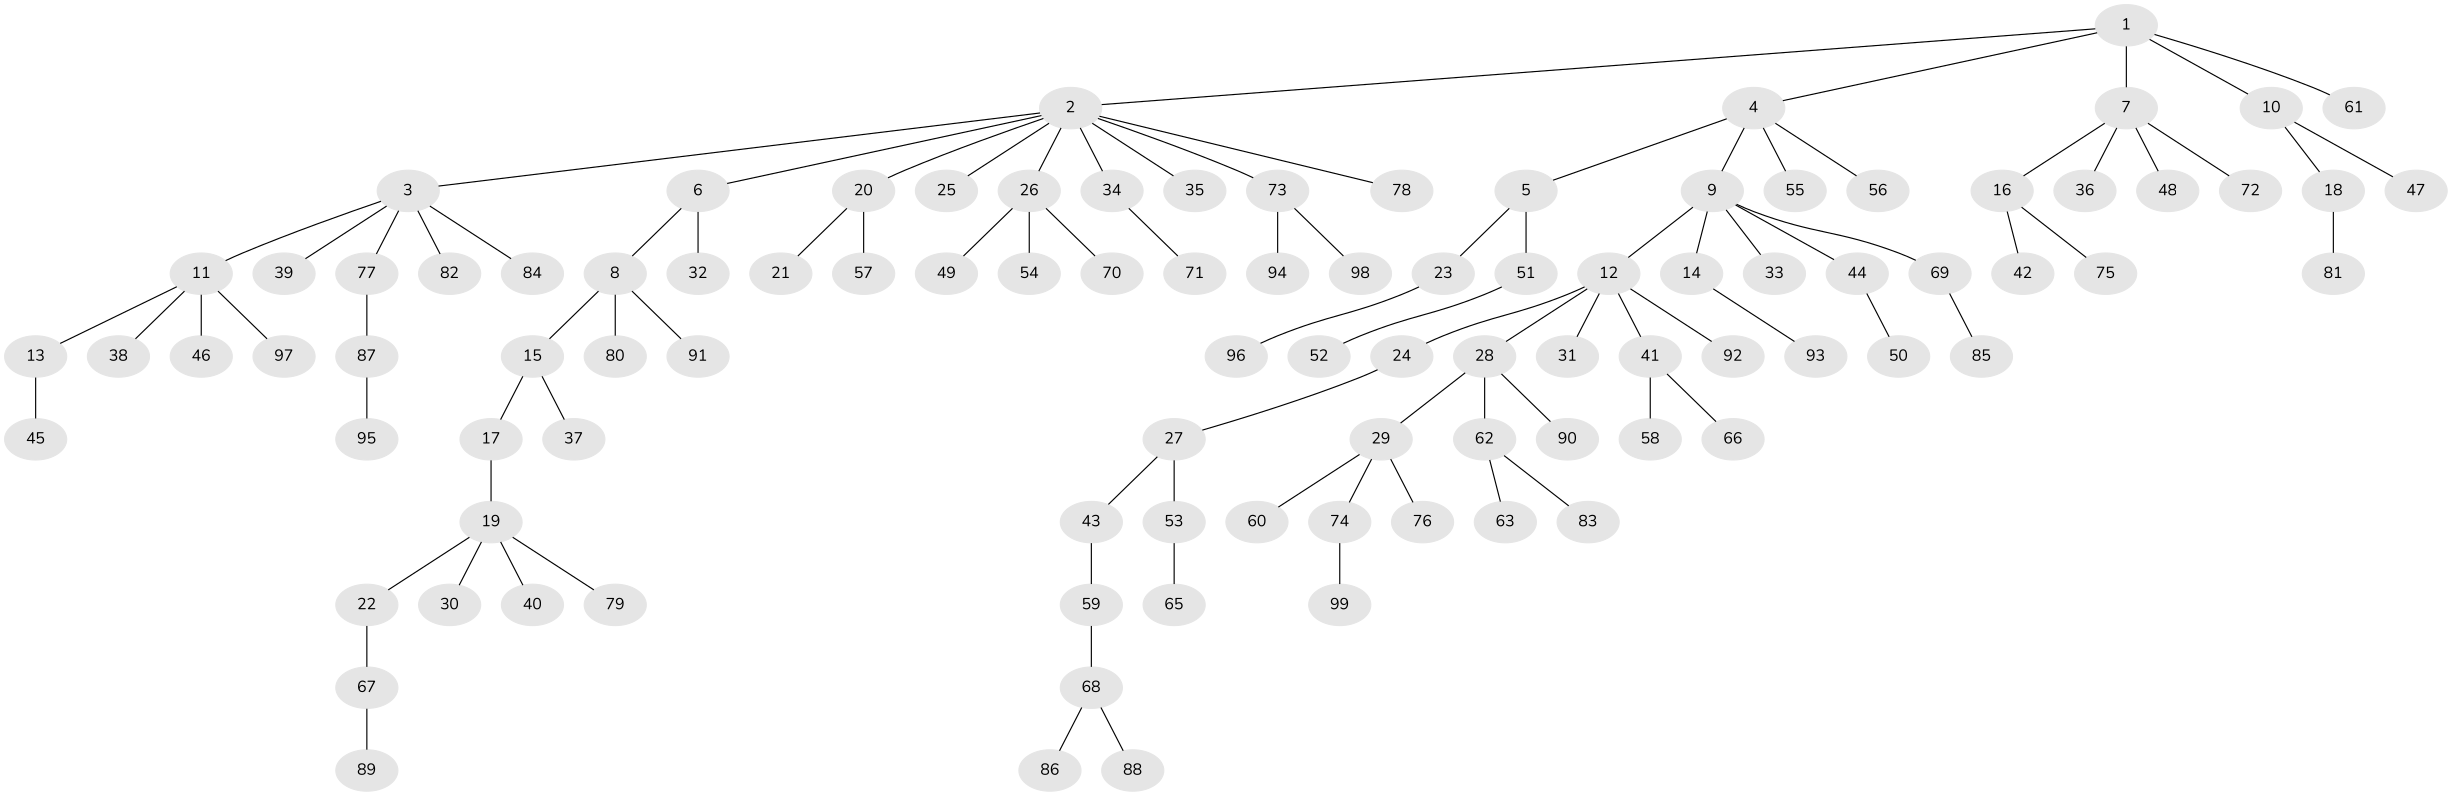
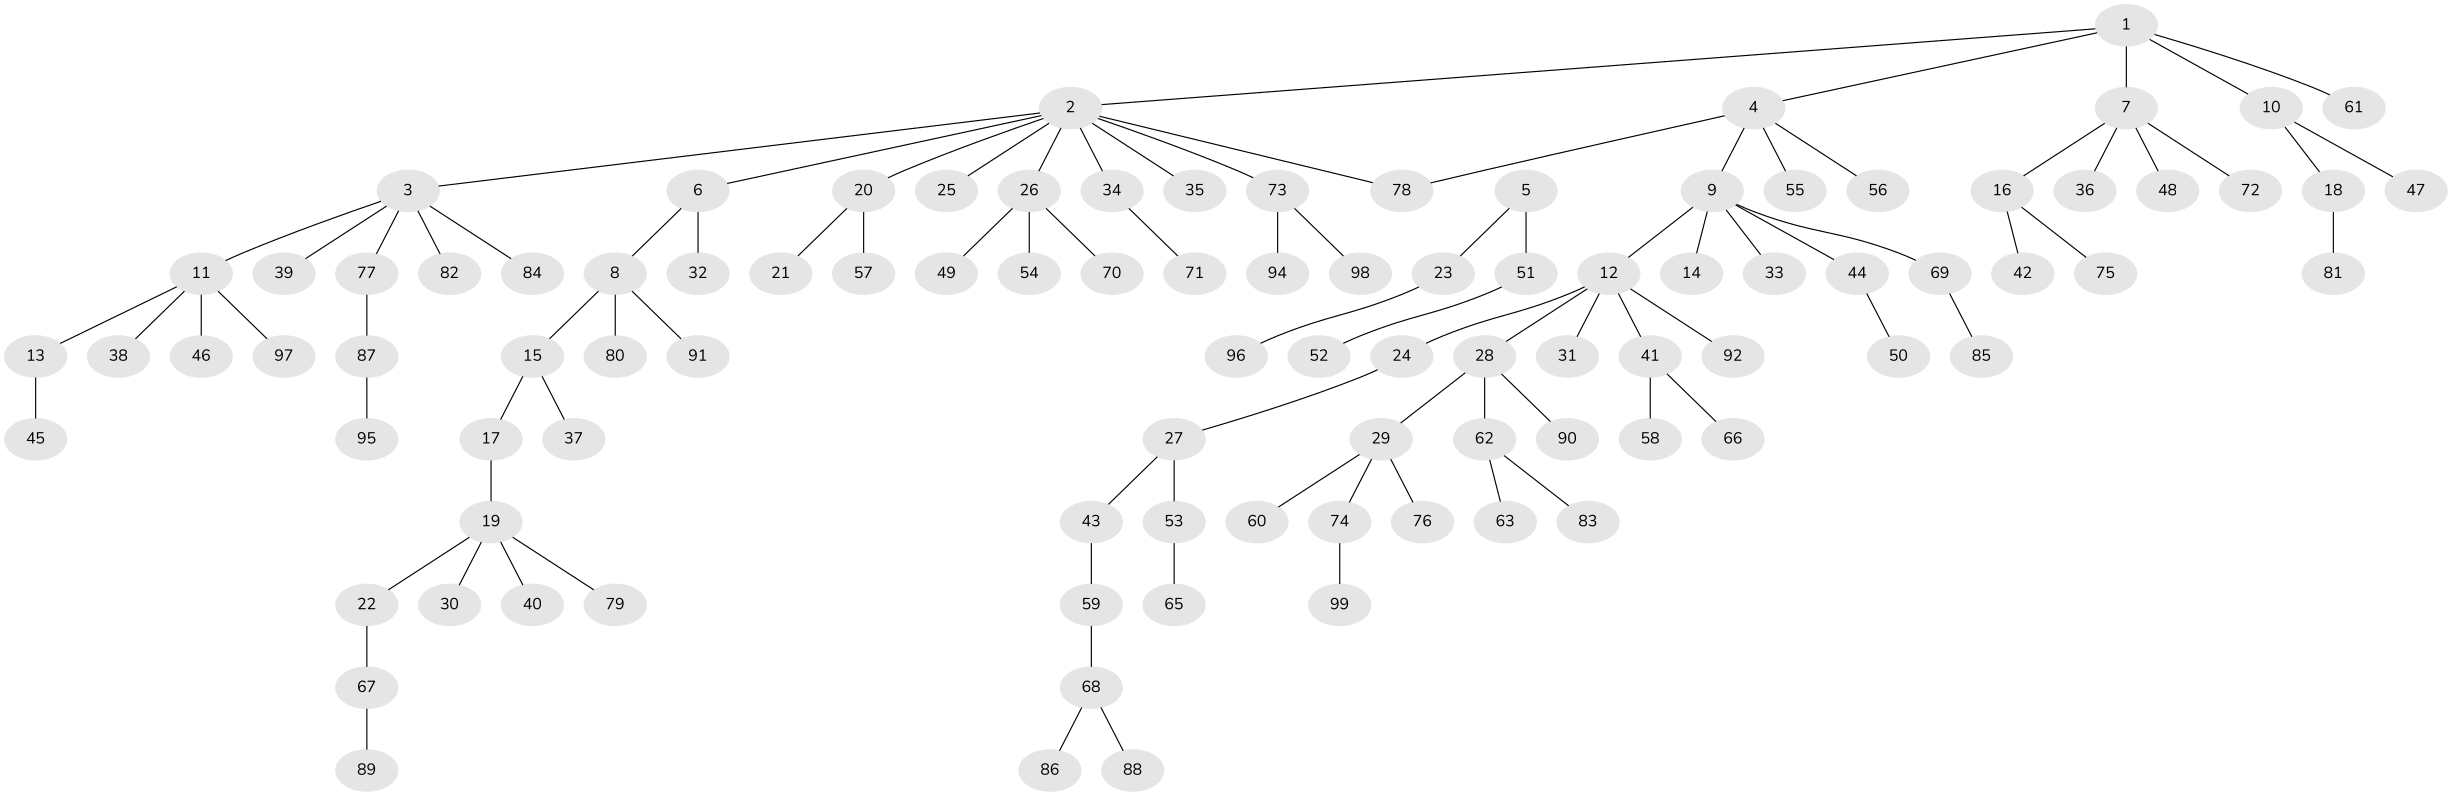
(1640, 149) -> (1578, 149)
(1816, 356) -> none
